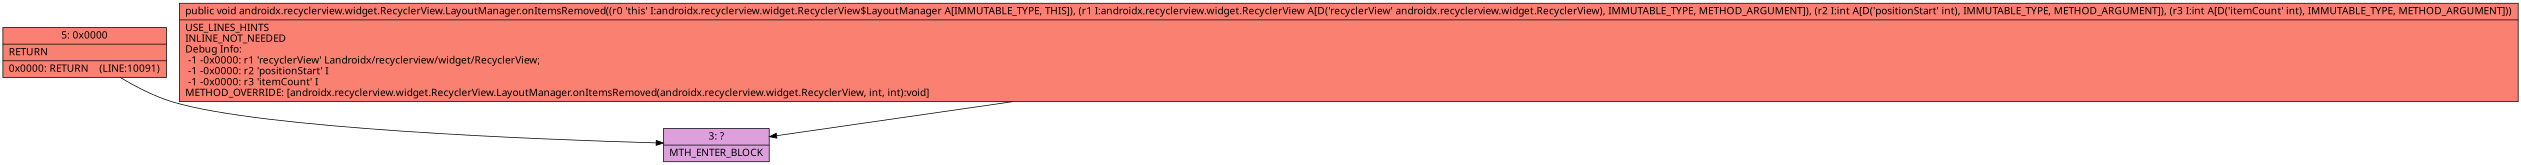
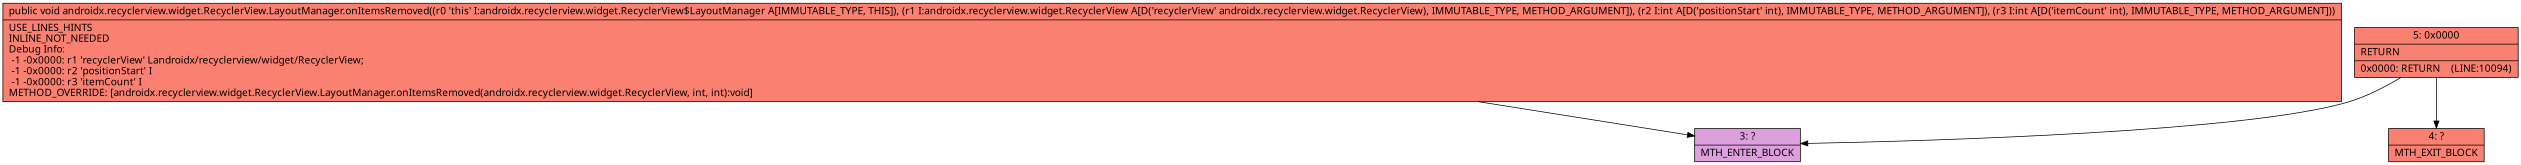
(85, 69) -> (2436, 69)
none -> (2436, 145)
